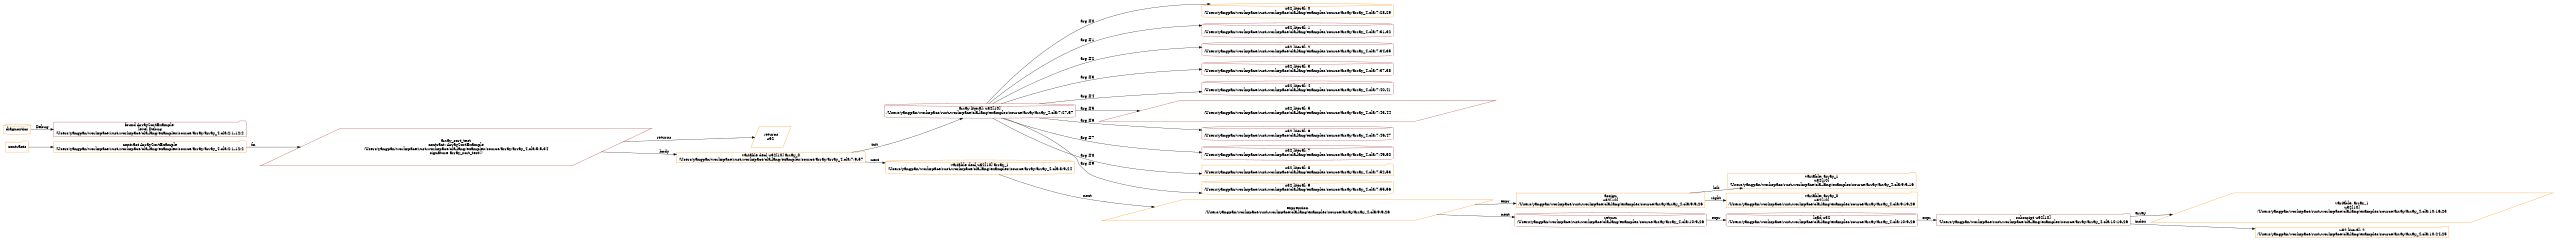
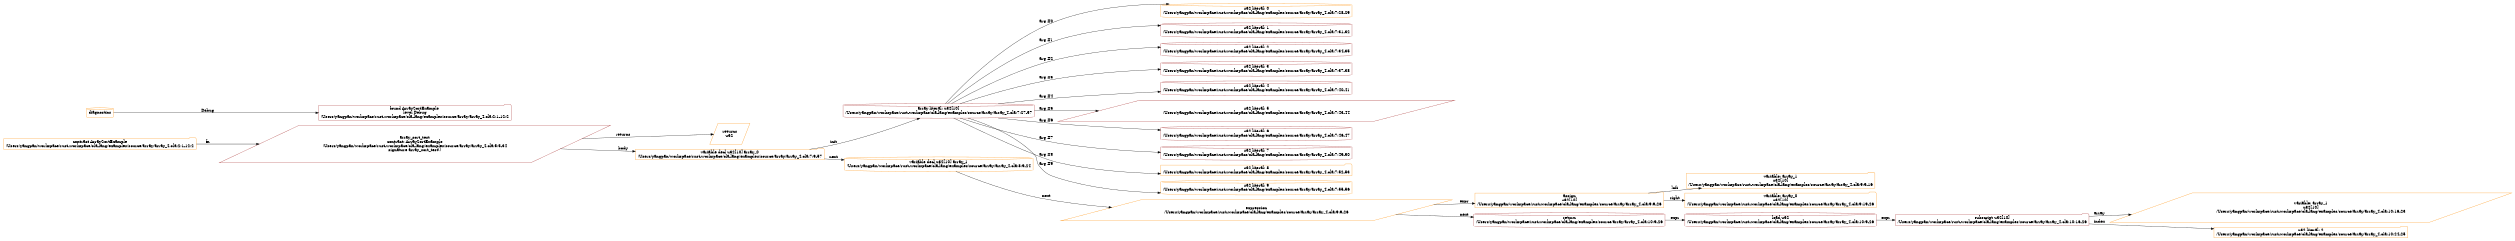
(17, 147) -> none
